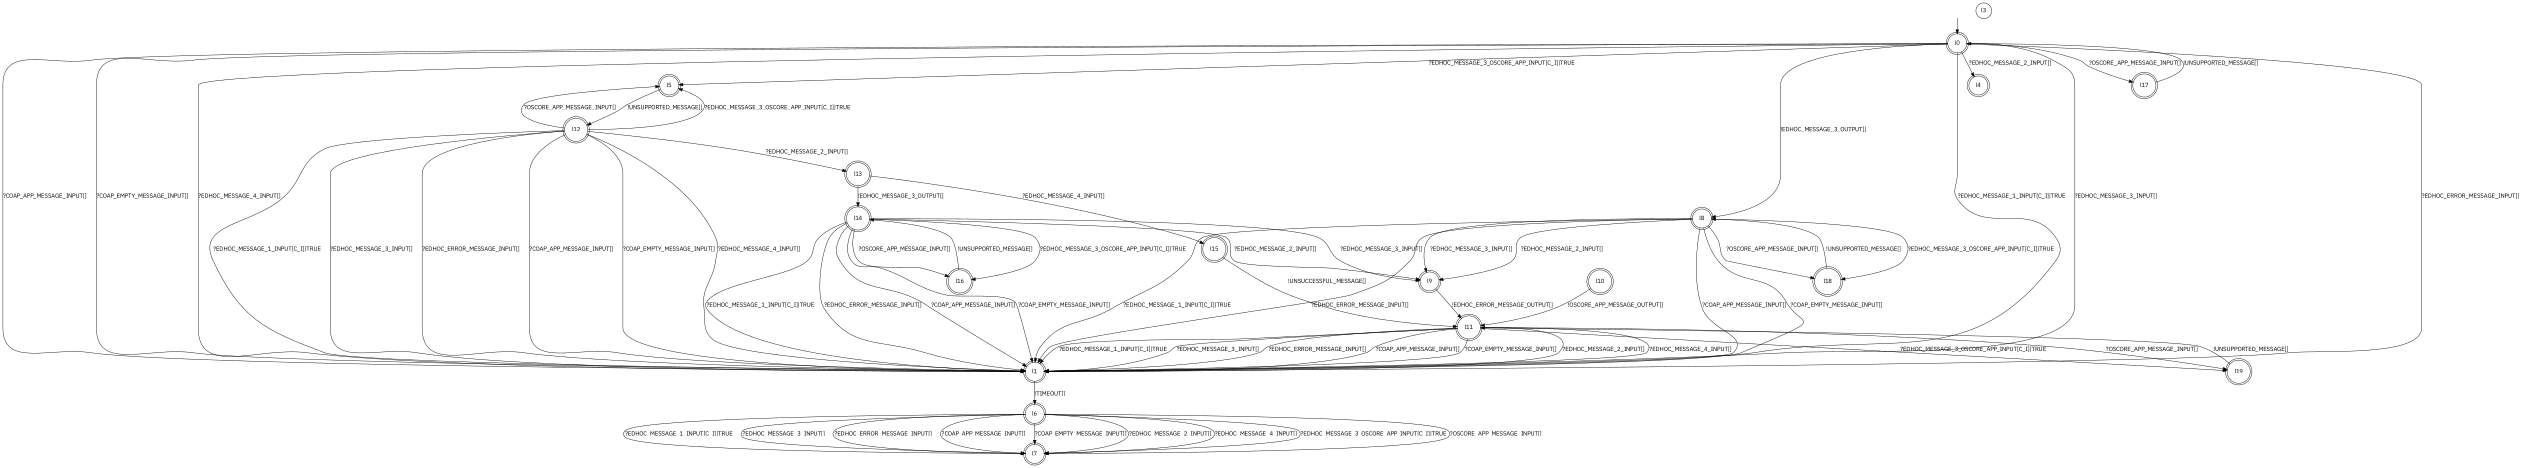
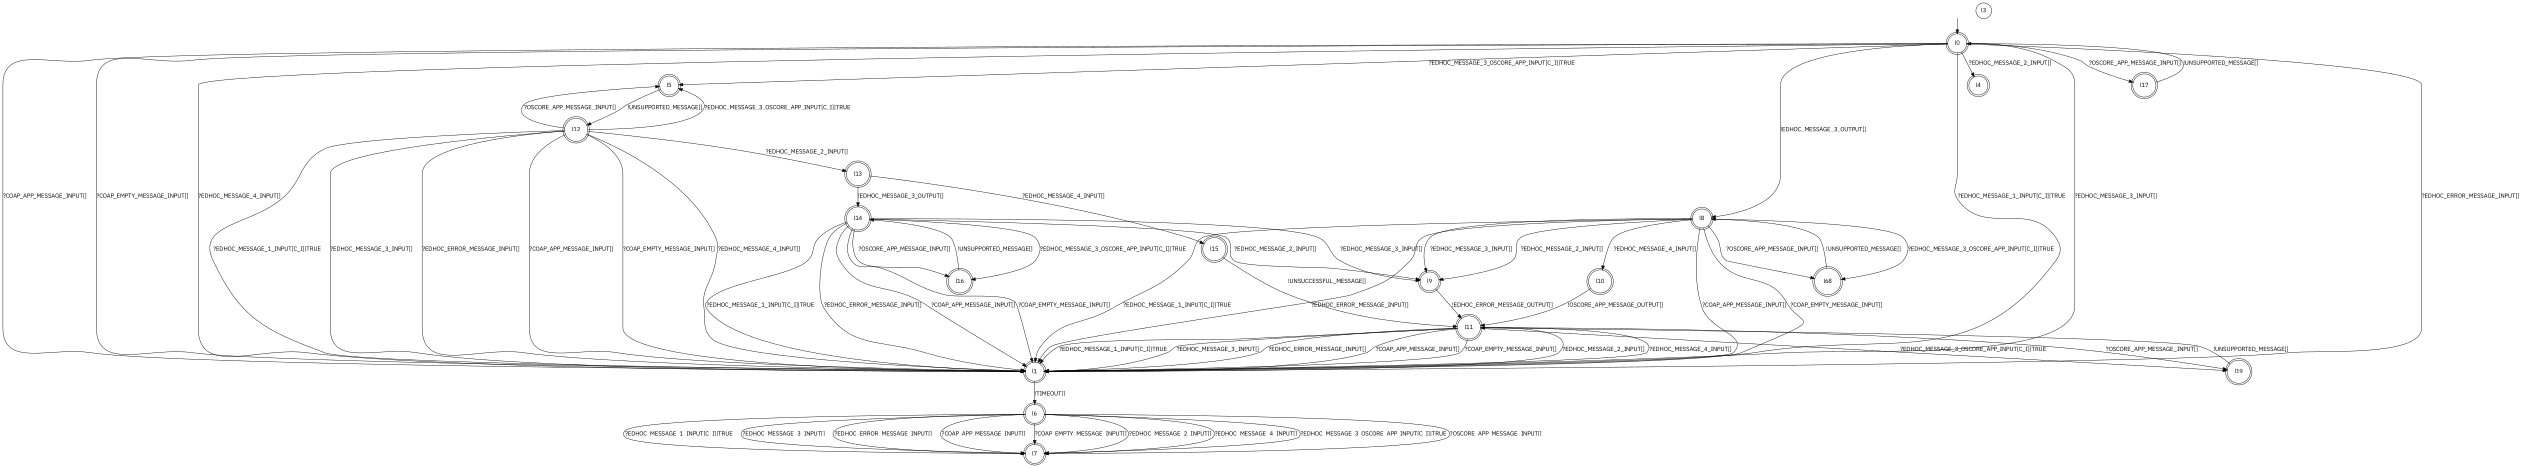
none -> (1637, 228)
(1828, 281) -> (1828, 281)
